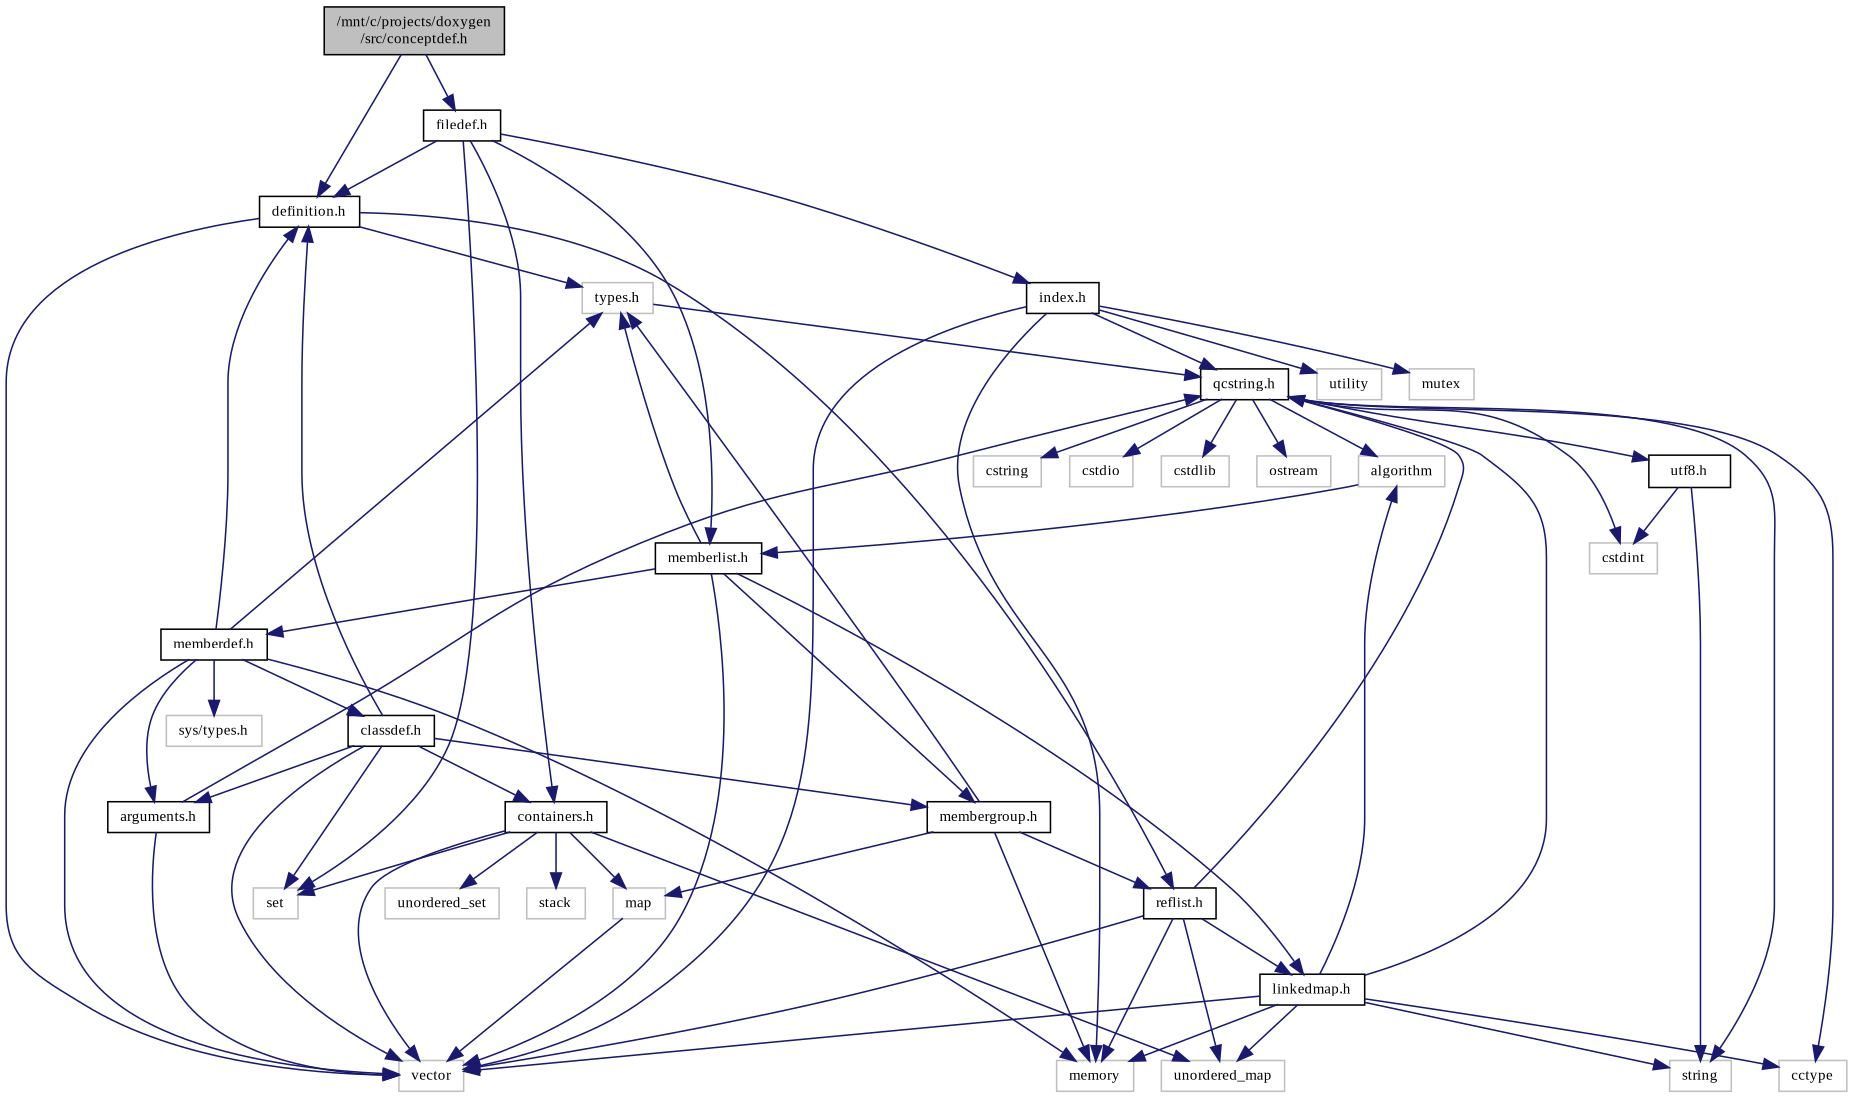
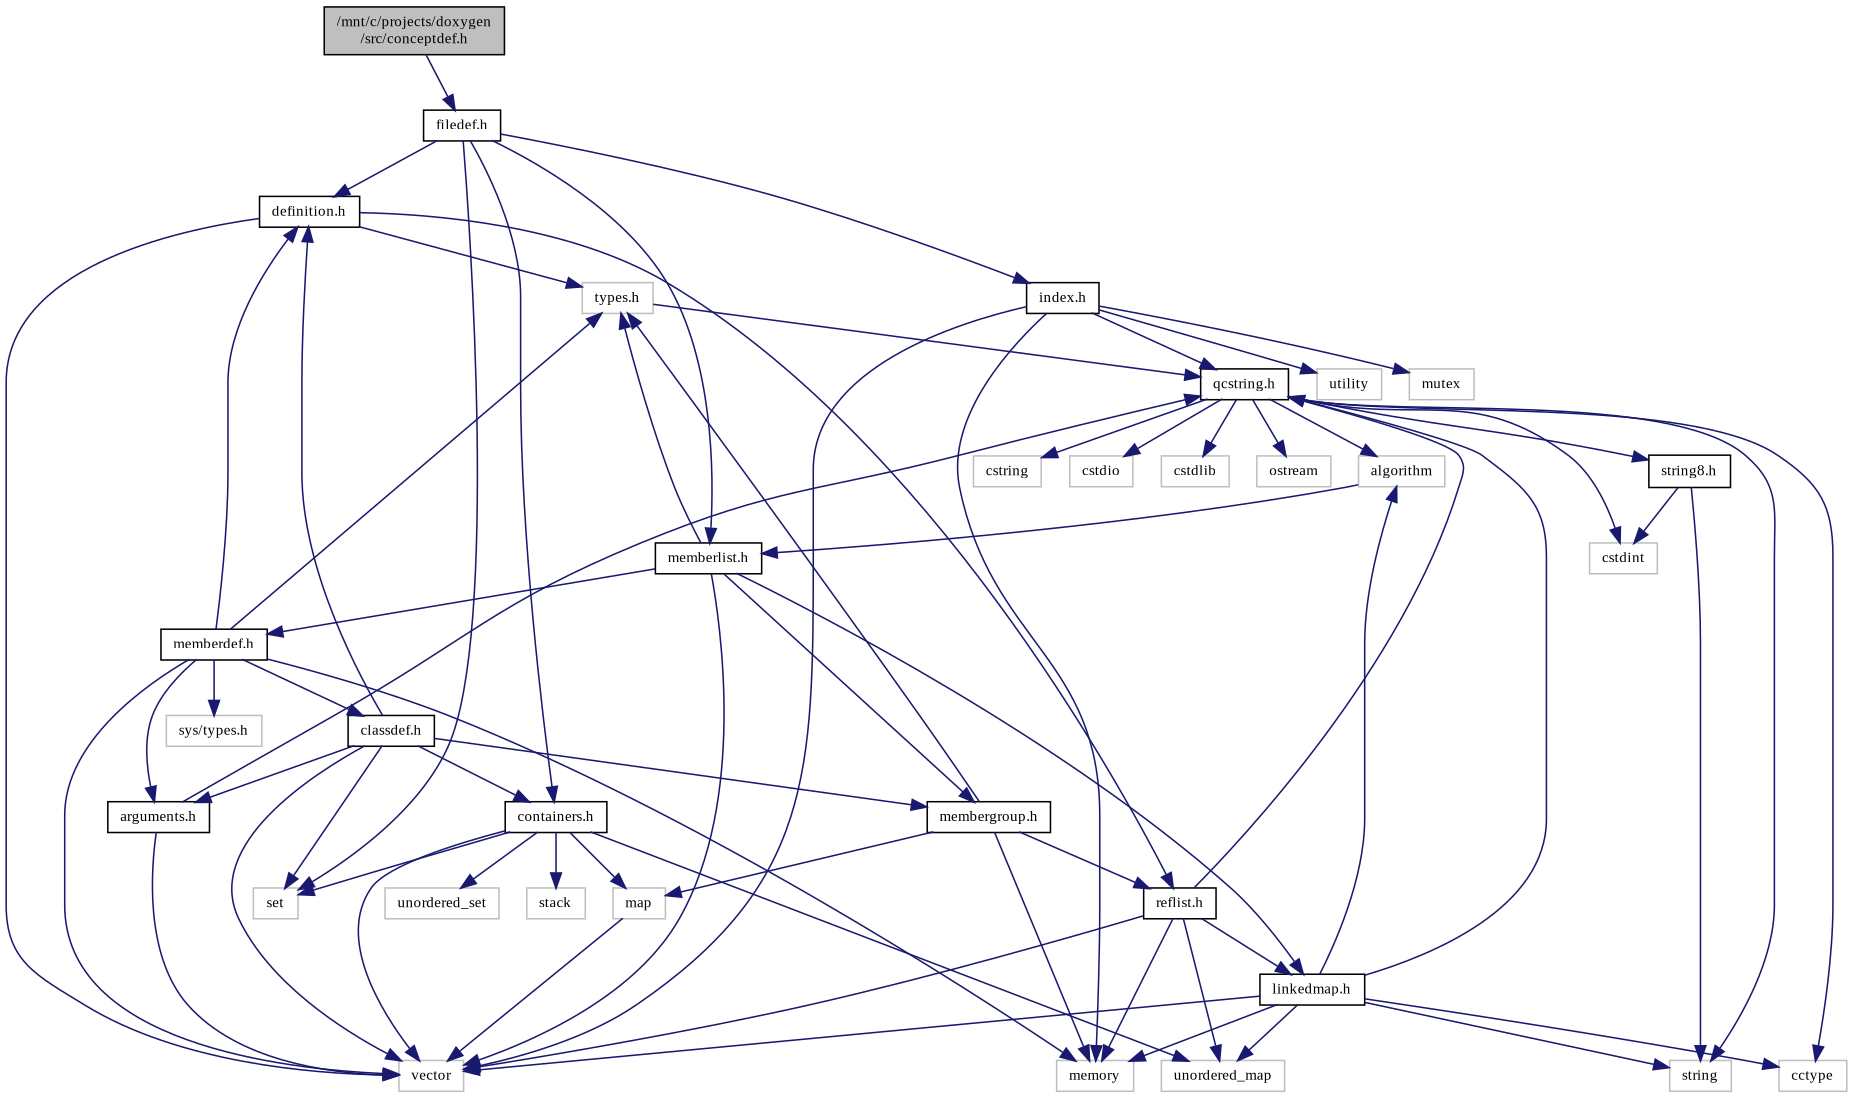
(363, 119) -> none
(1690, 471) -> (1690, 471)
